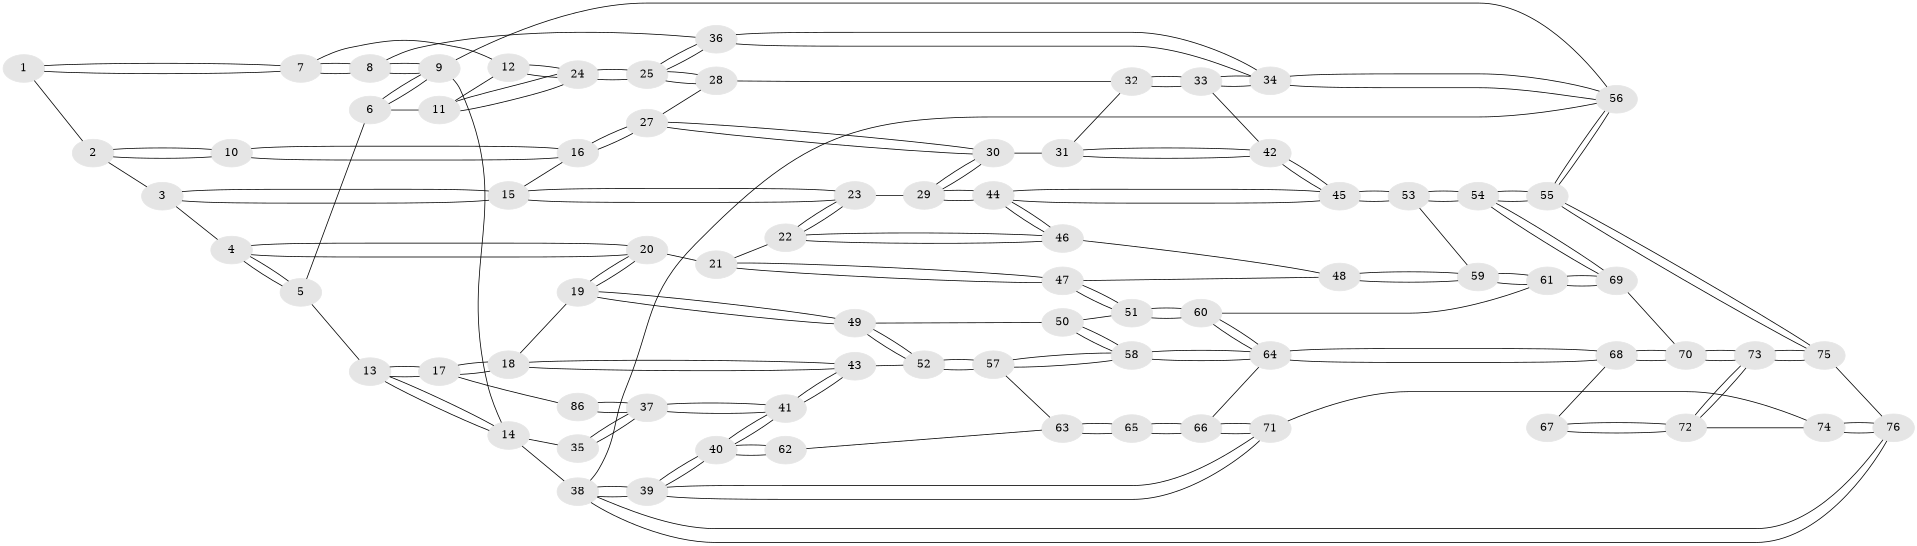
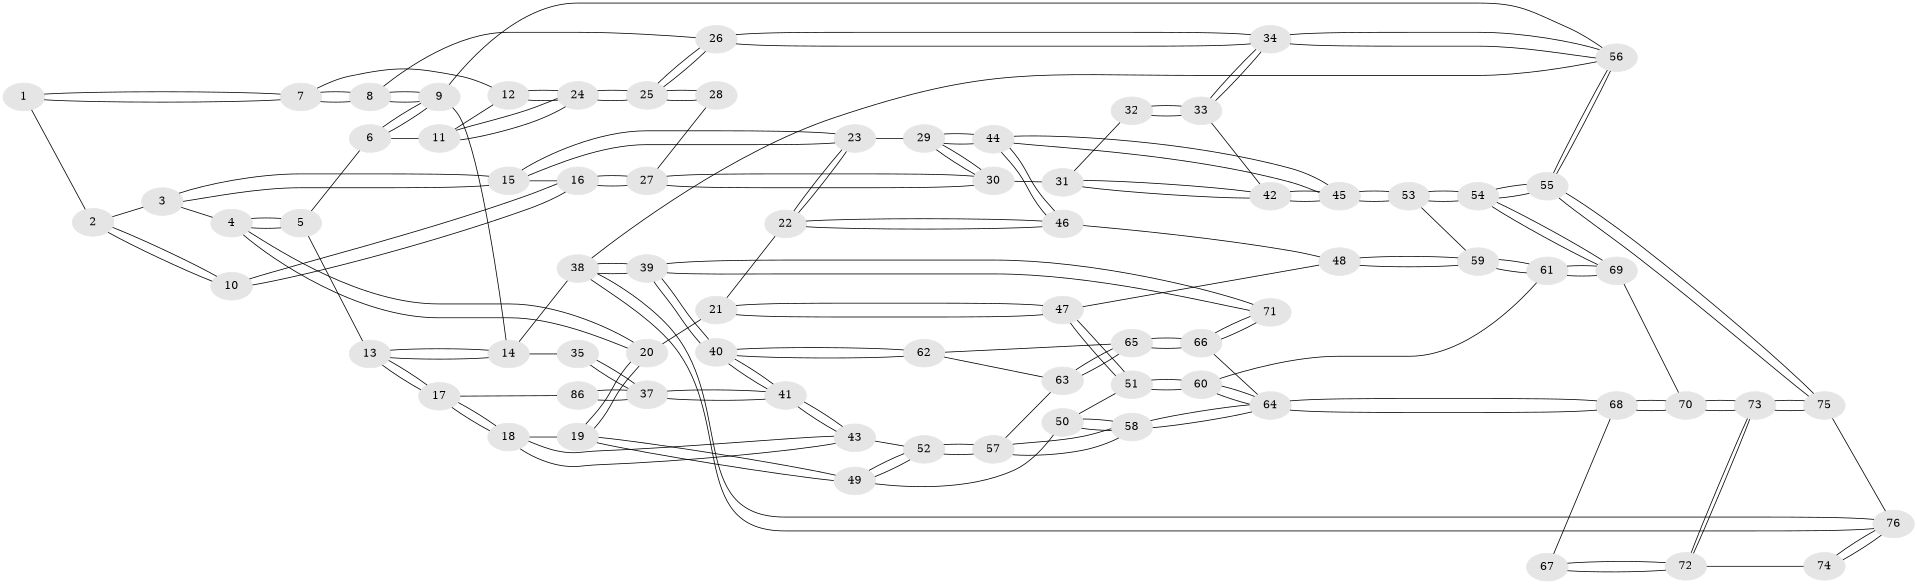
(716, 39) -> (716, 39)
(924, 82) -> none
none -> (1028, 348)
(1547, 392) -> none
